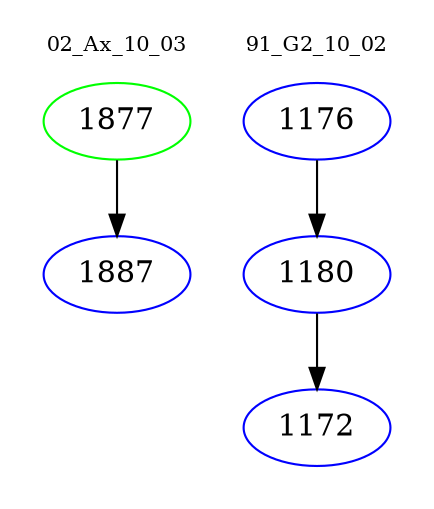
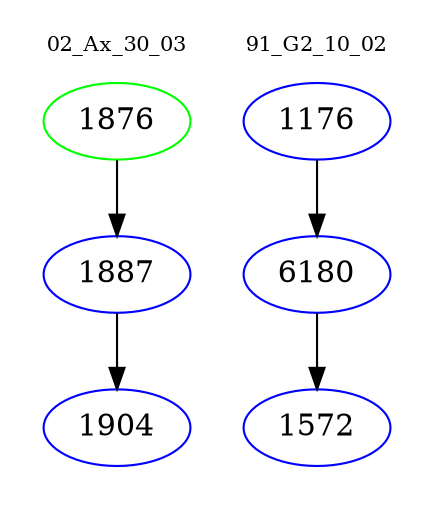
(117, 46) -> (117, 46)
(117, 121) -> (117, 121)
(317, 274) -> (317, 274)
none -> (117, 428)
(317, 428) -> (317, 428)
